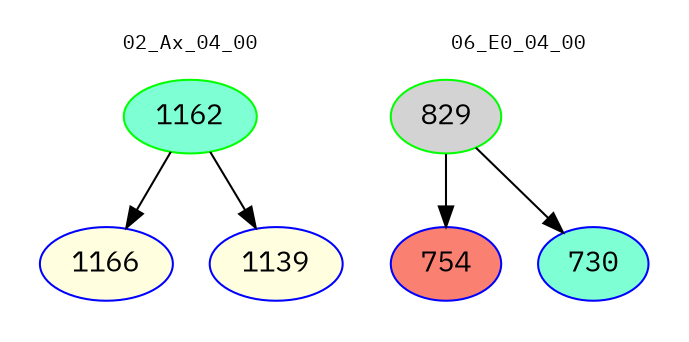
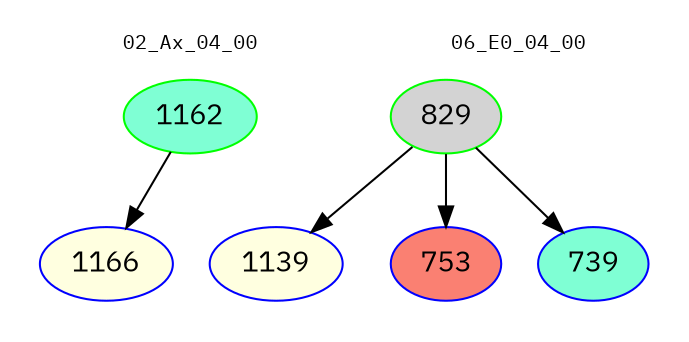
(228, 181) -> (387, 168)
(446, 264) -> (446, 264)
(593, 264) -> (593, 264)
